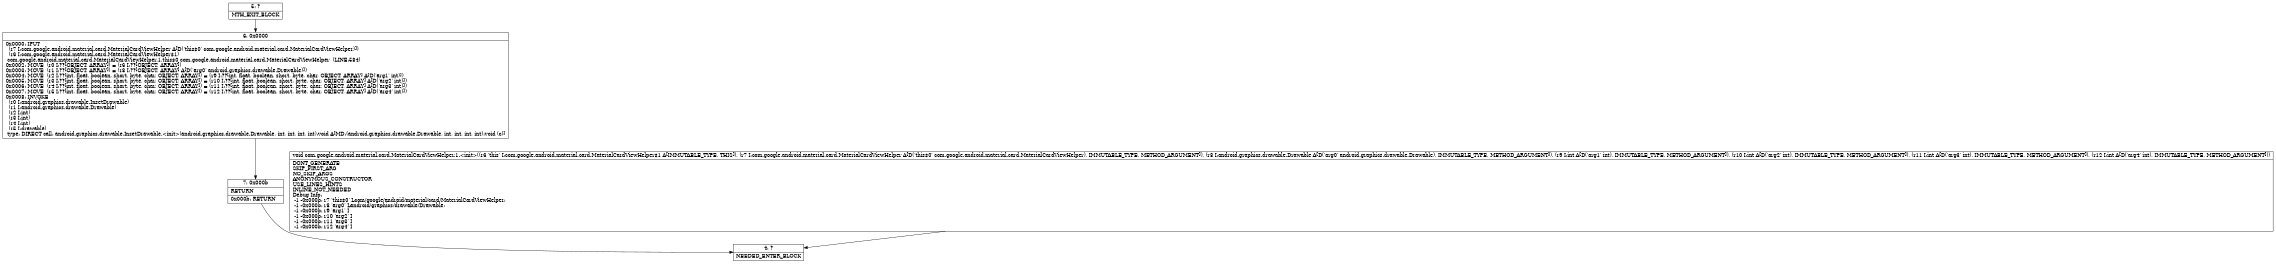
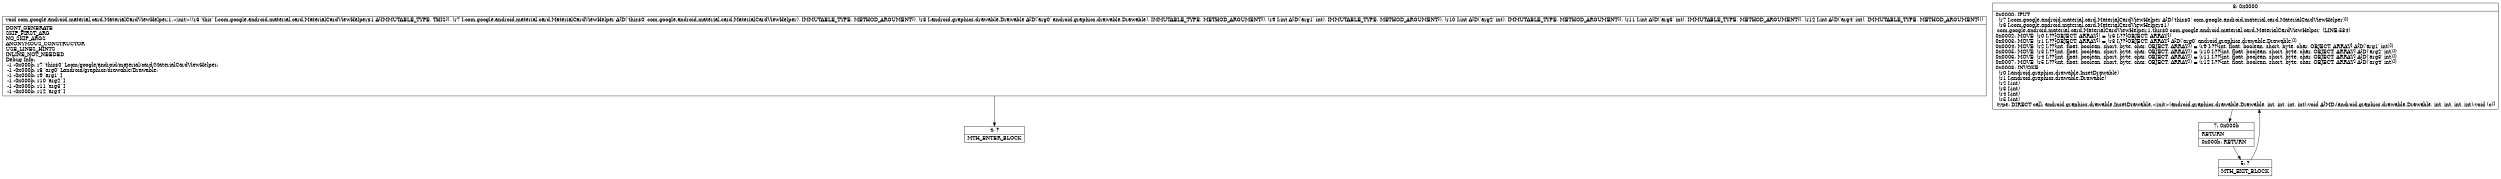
(26, 129) -> (2008, 100)
(488, 250) -> (2236, 152)
(769, 256) -> (994, 138)
